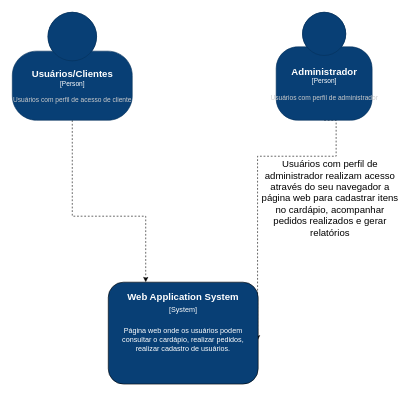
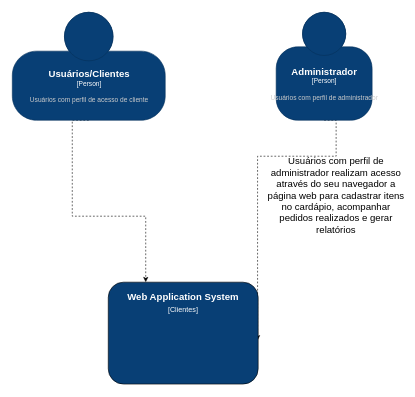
(72, 66) -> (89, 66)
(330, 198) -> (336, 195)
(183, 310) -> (183, 310)
(183, 340) -> none
